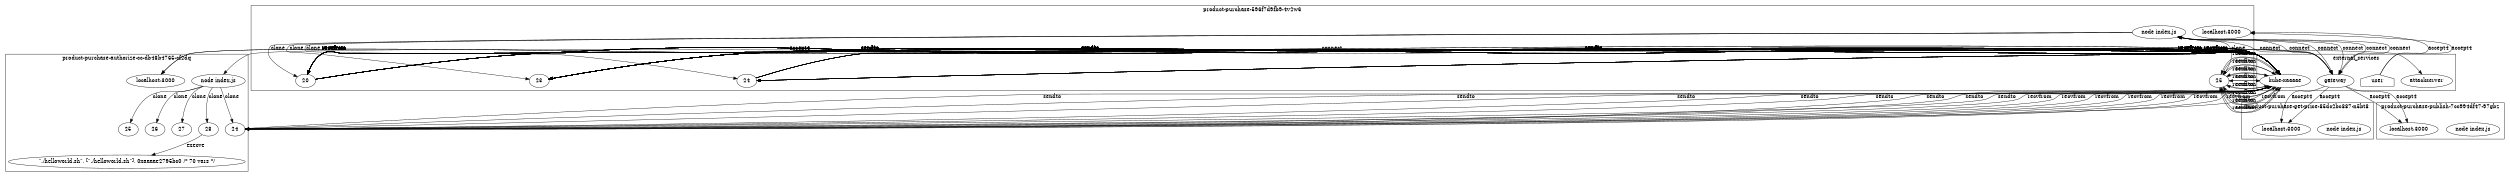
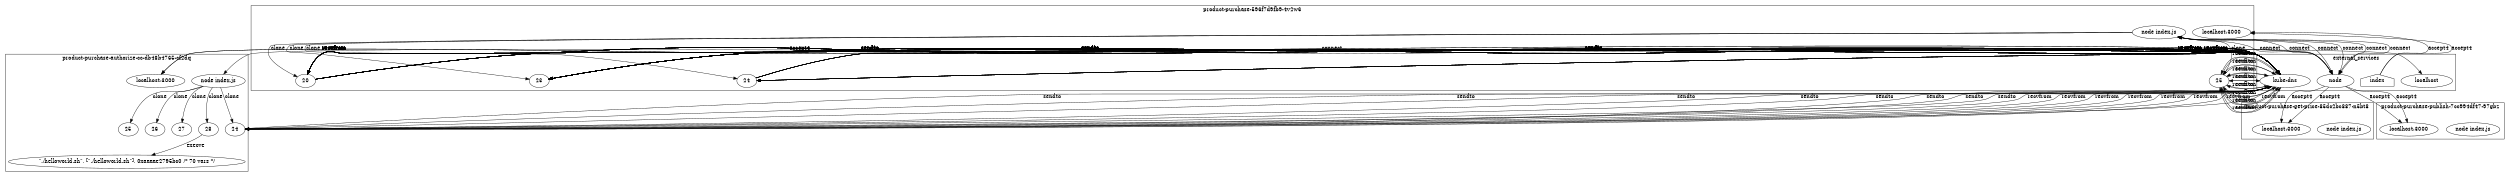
(2285, 81) -> (2285, 81)
(2336, 81) -> (2336, 81)
(2377, 81) -> (2377, 81)
(2427, 81) -> (2427, 81)
